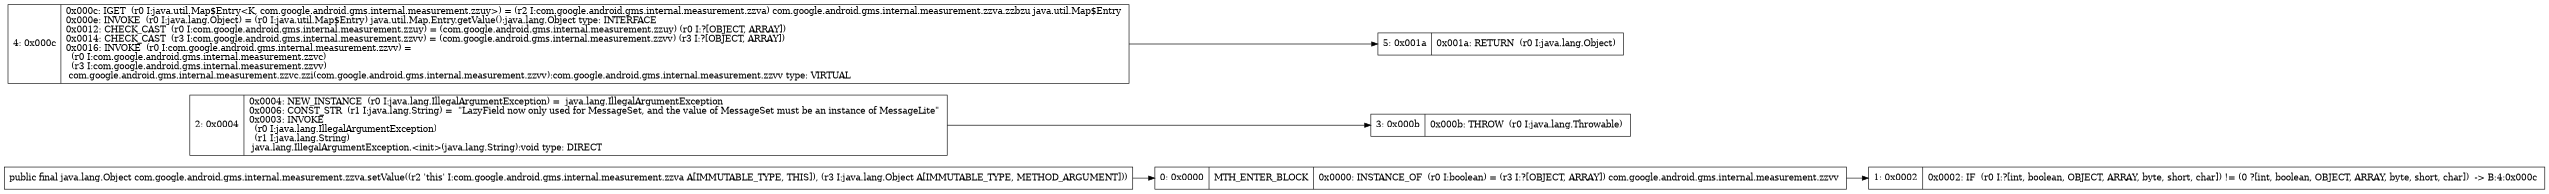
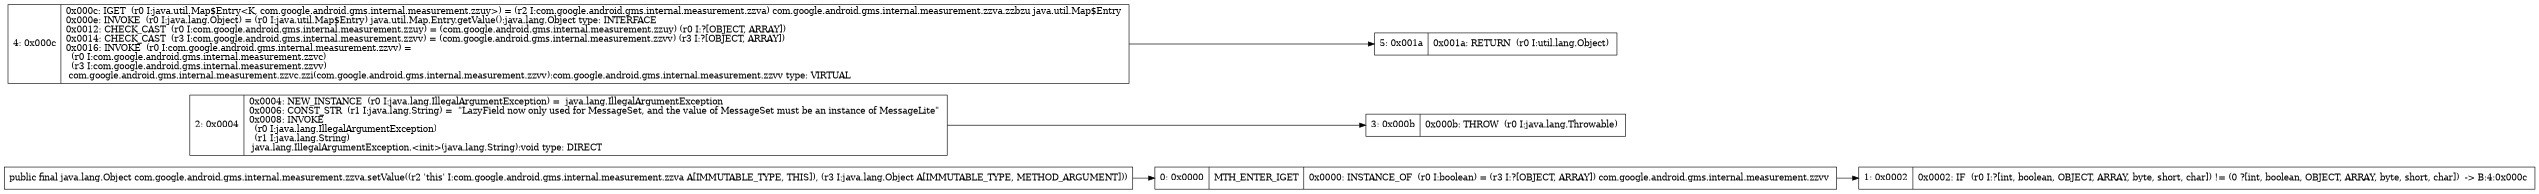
(1527, 44) -> (1523, 44)
(289, 120) -> (289, 120)
(1261, 178) -> (1256, 178)
